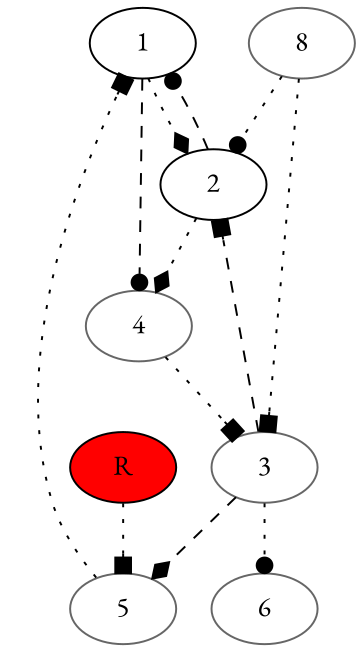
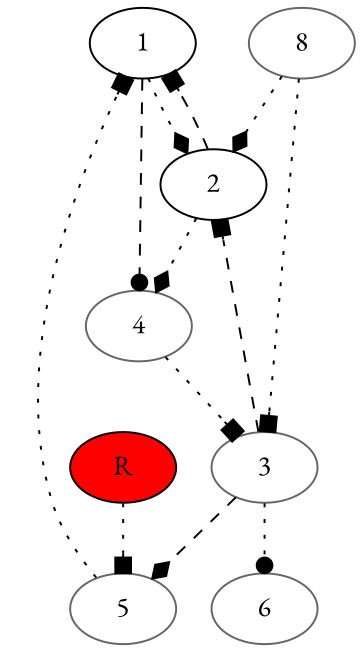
(262, 107) -> (262, 107)
(194, 118) -> (194, 118)
